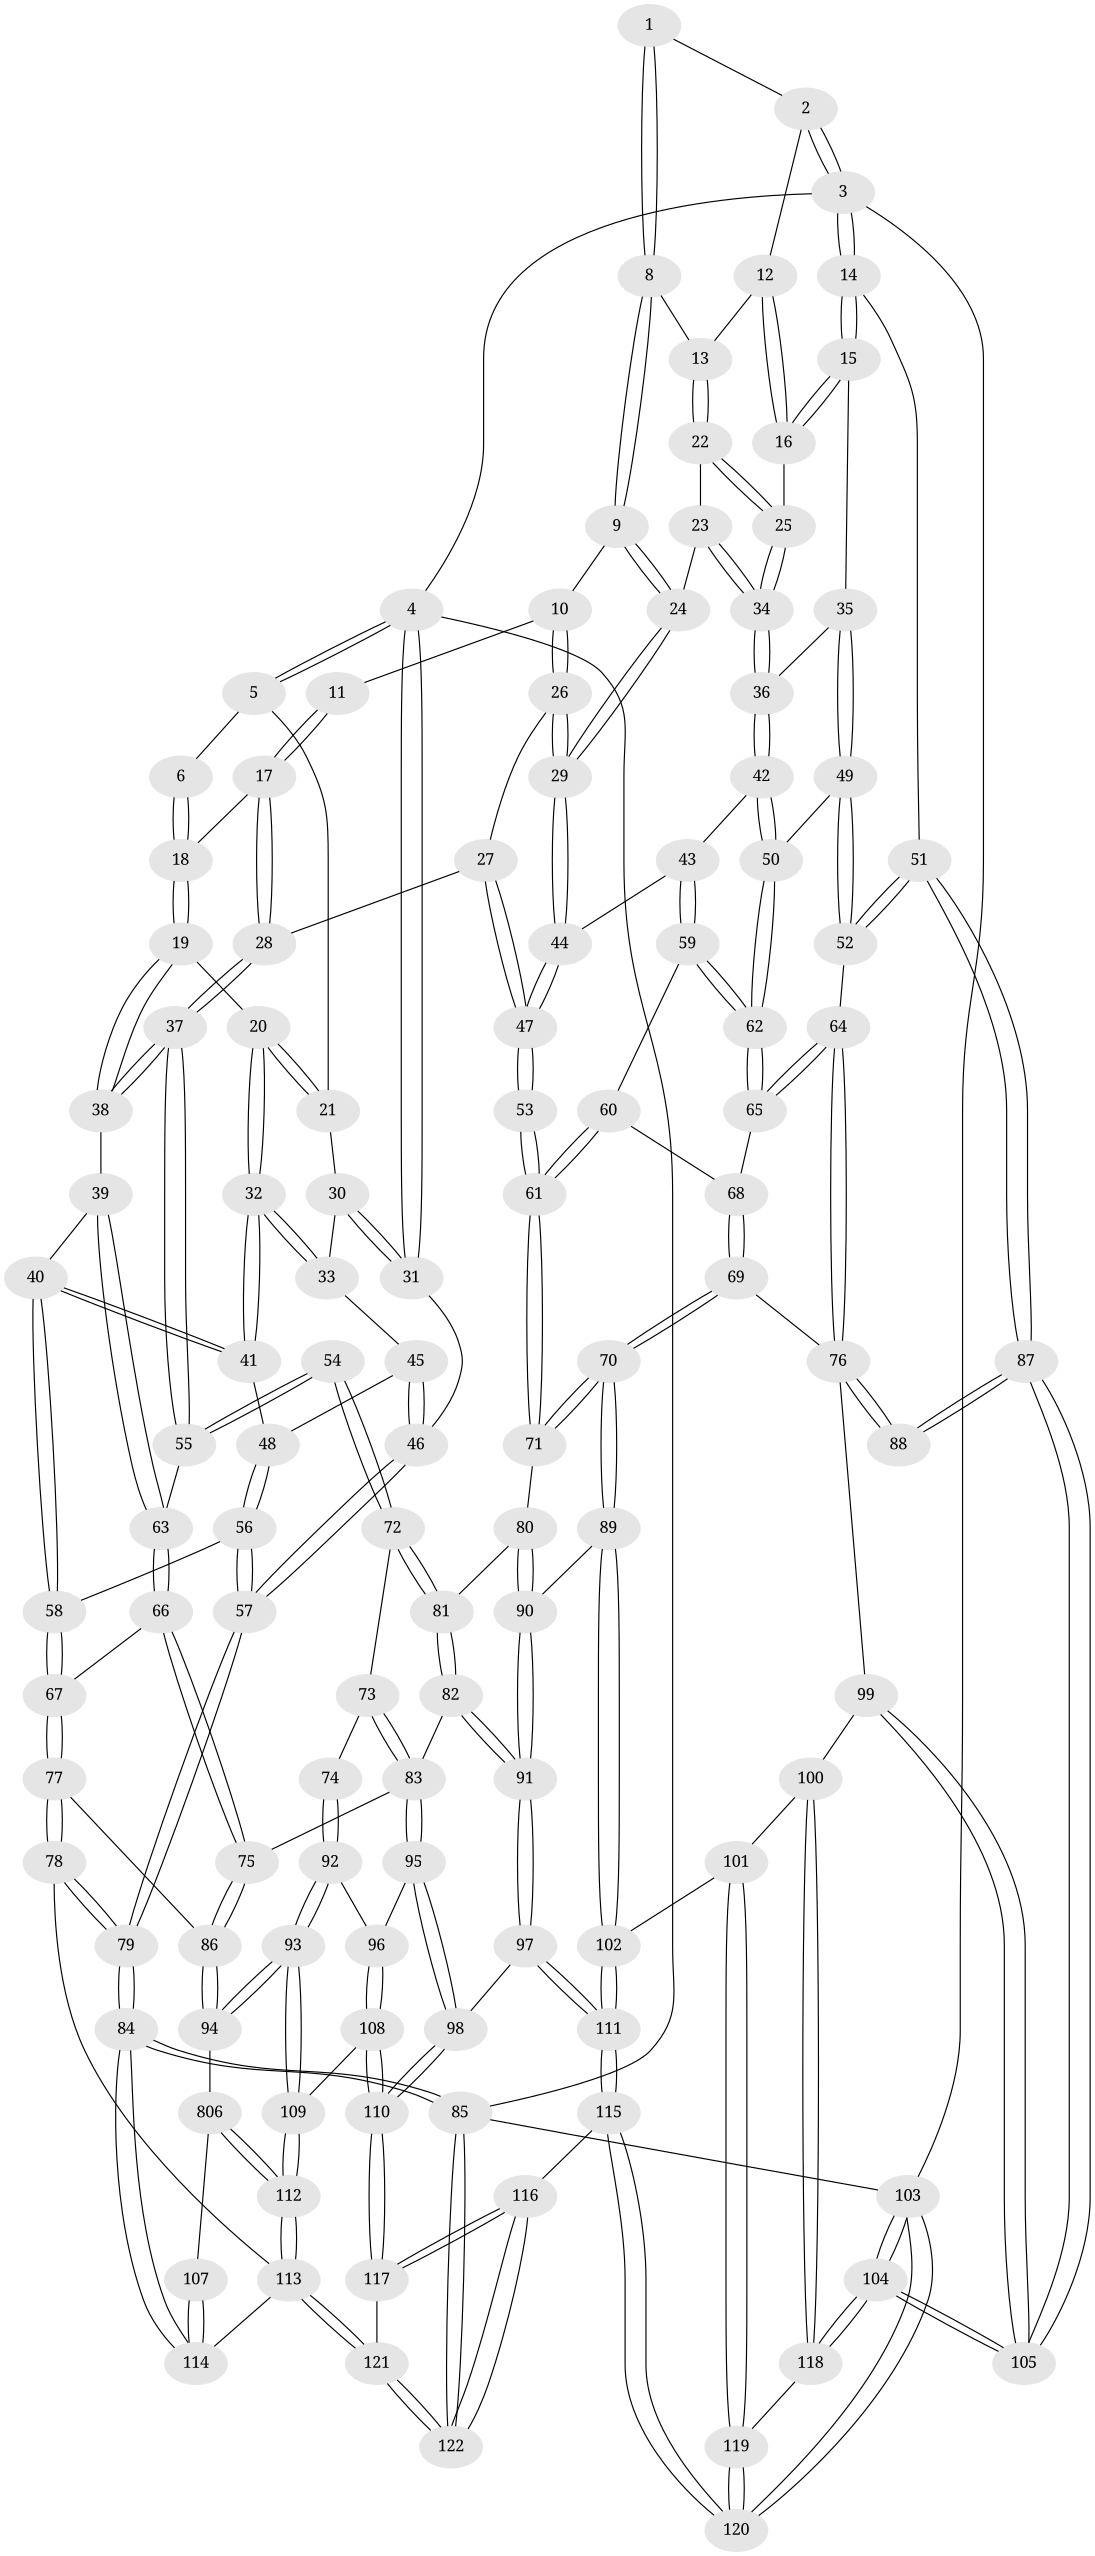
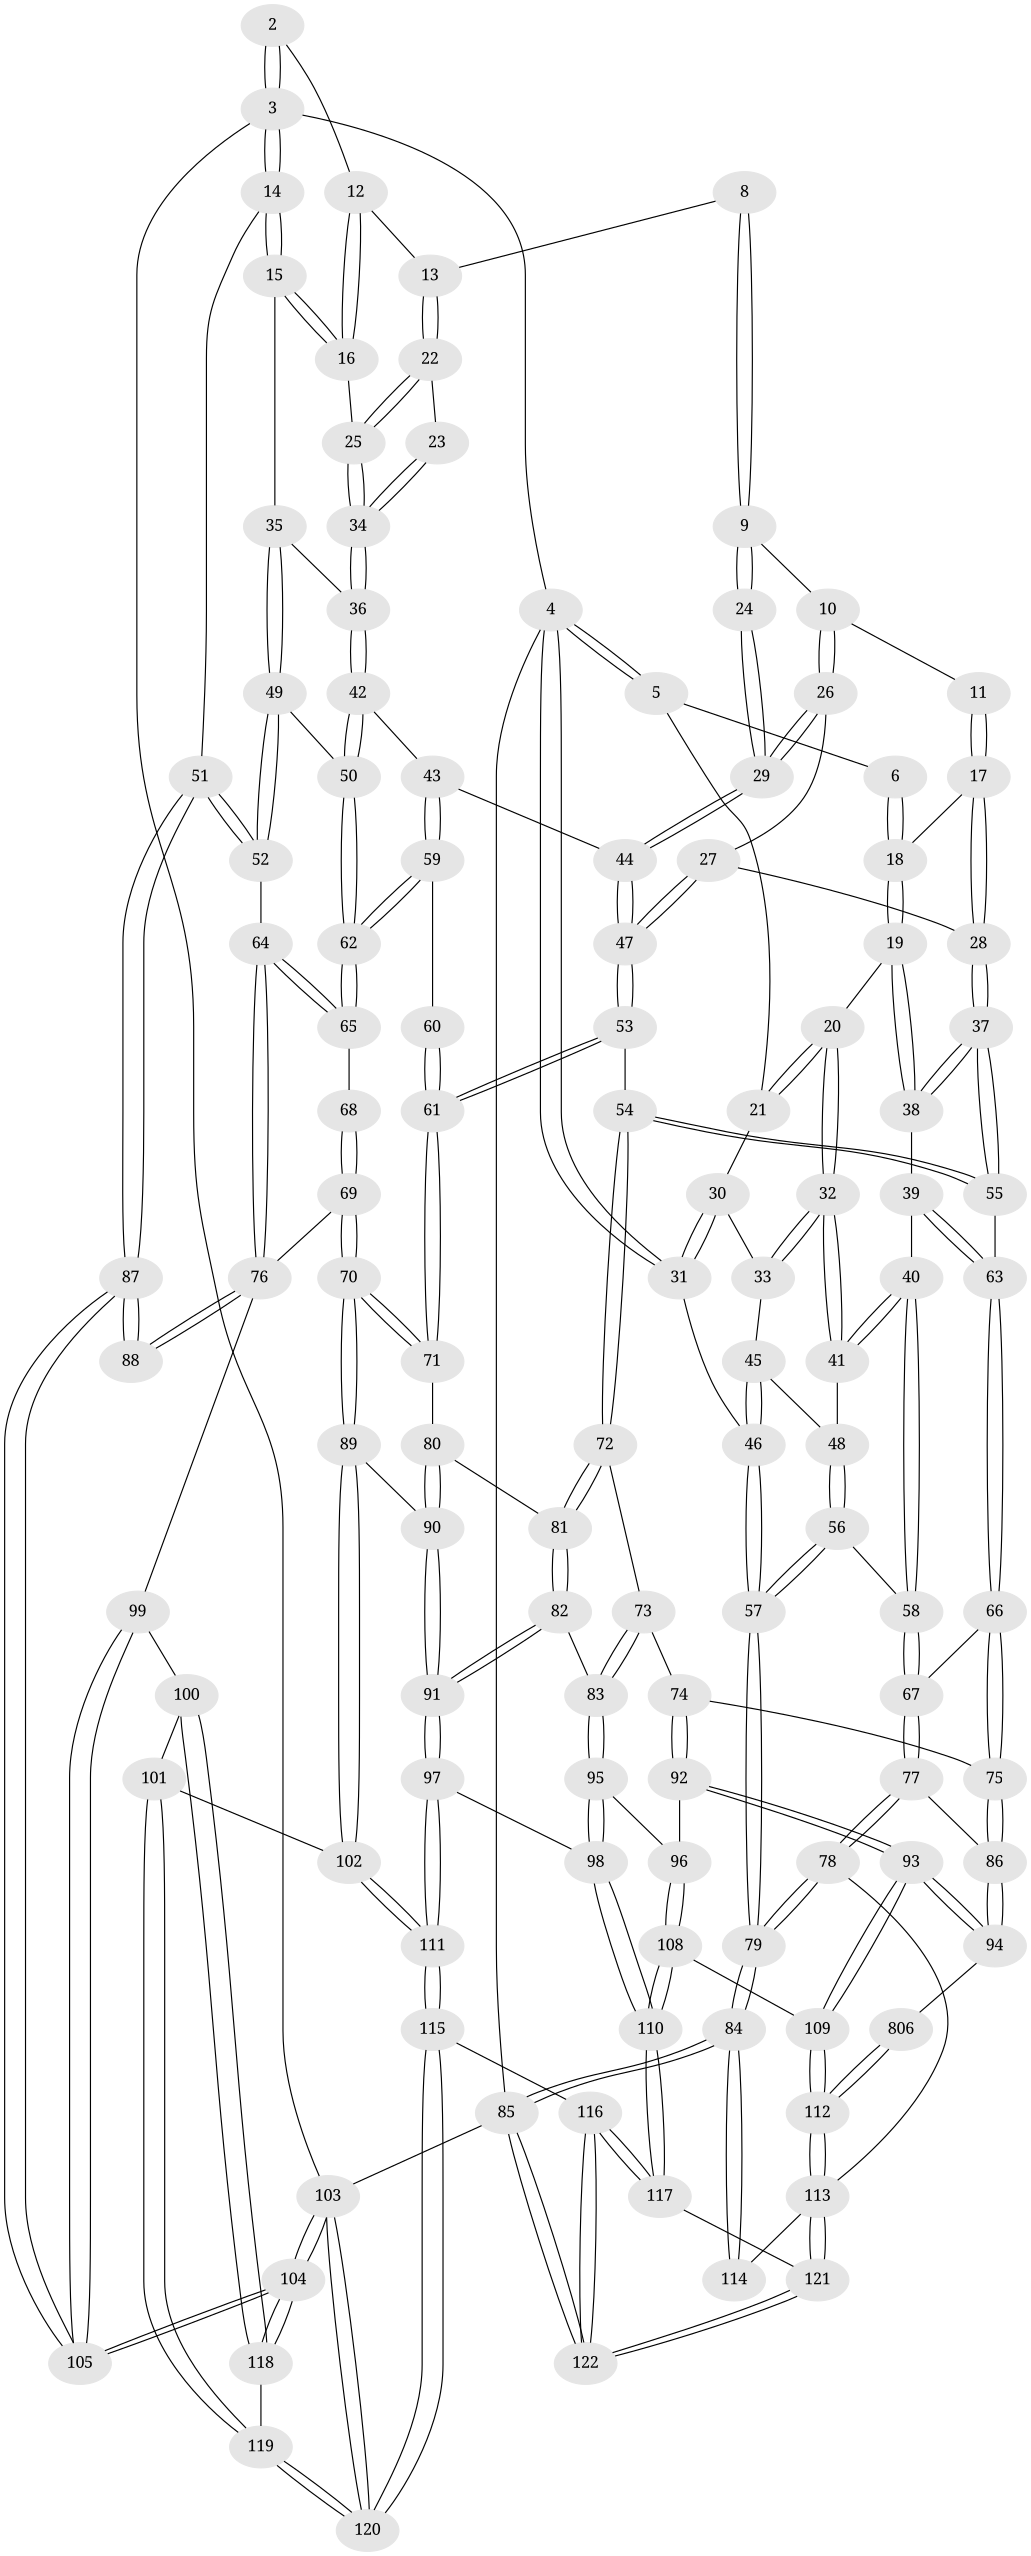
(649, 26) -> none
(689, 568) -> none
none -> (625, 1069)
(679, 1157) -> none
(331, 1821) -> (842, 1727)
(196, 2280) -> none
